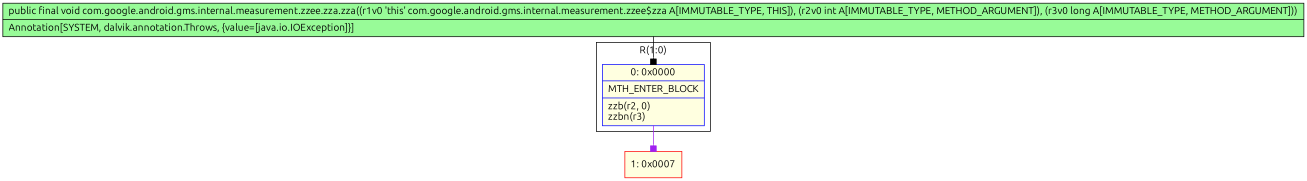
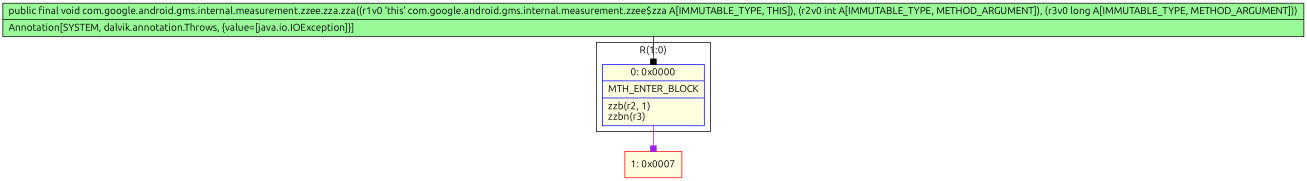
(629, 106) -> (629, 106)
